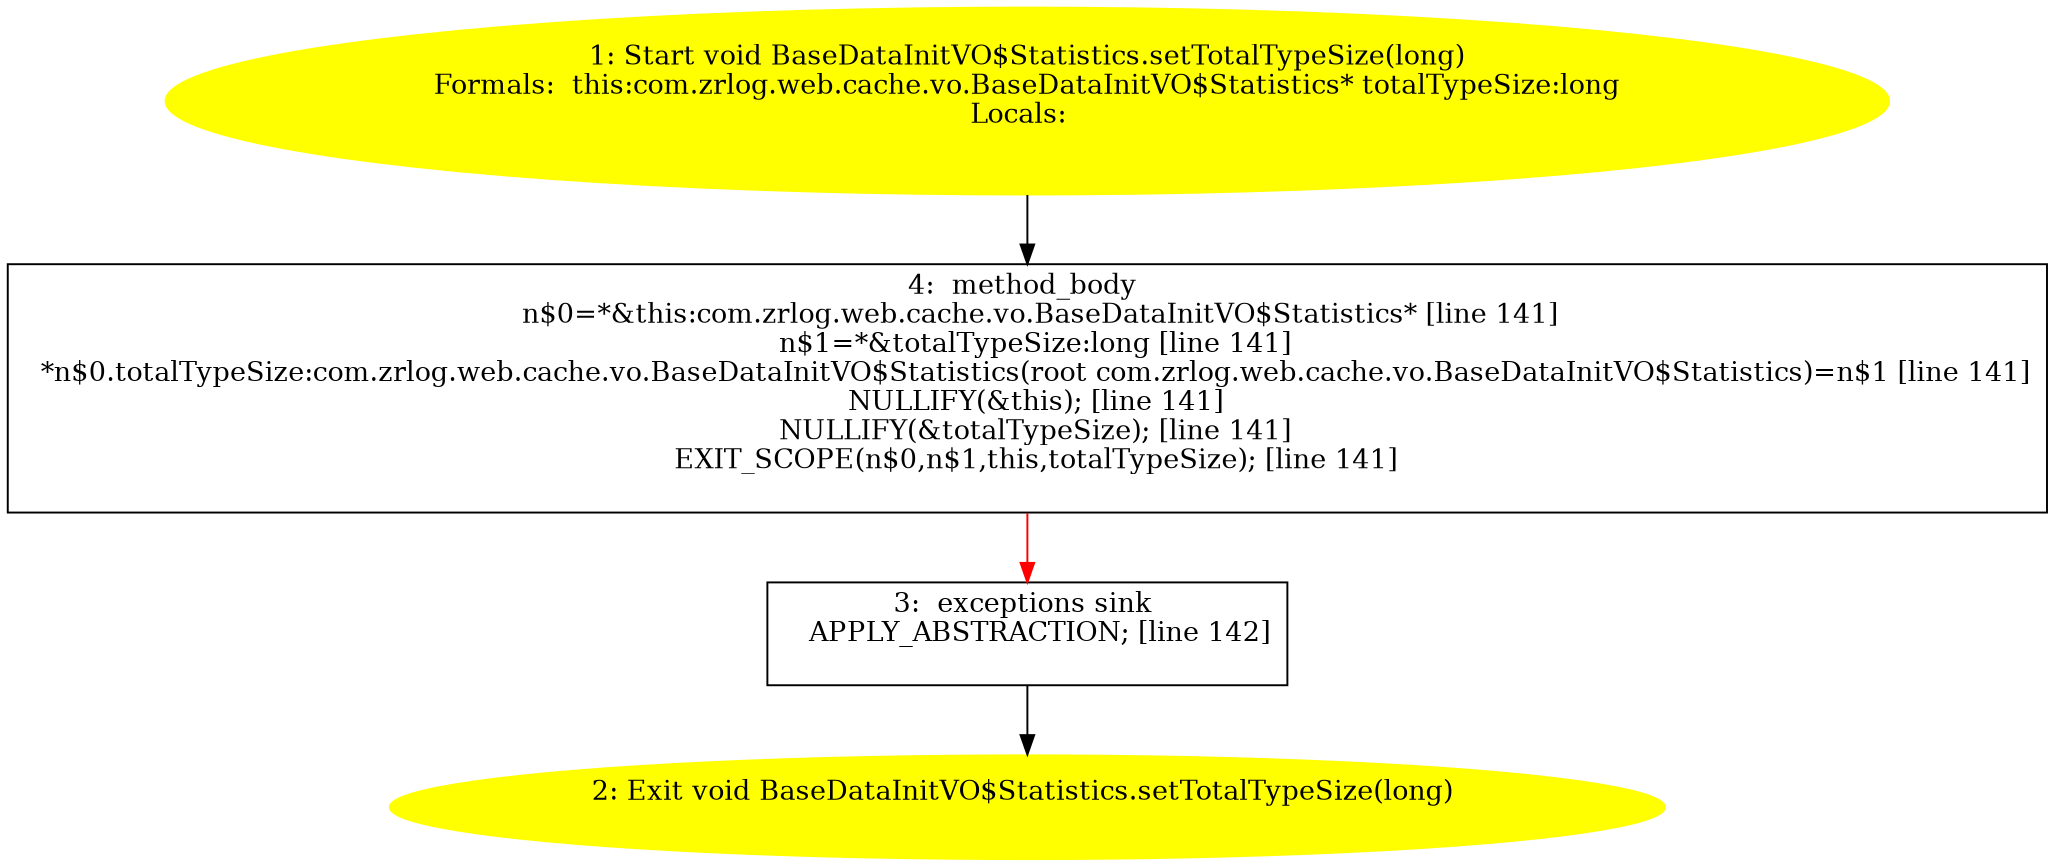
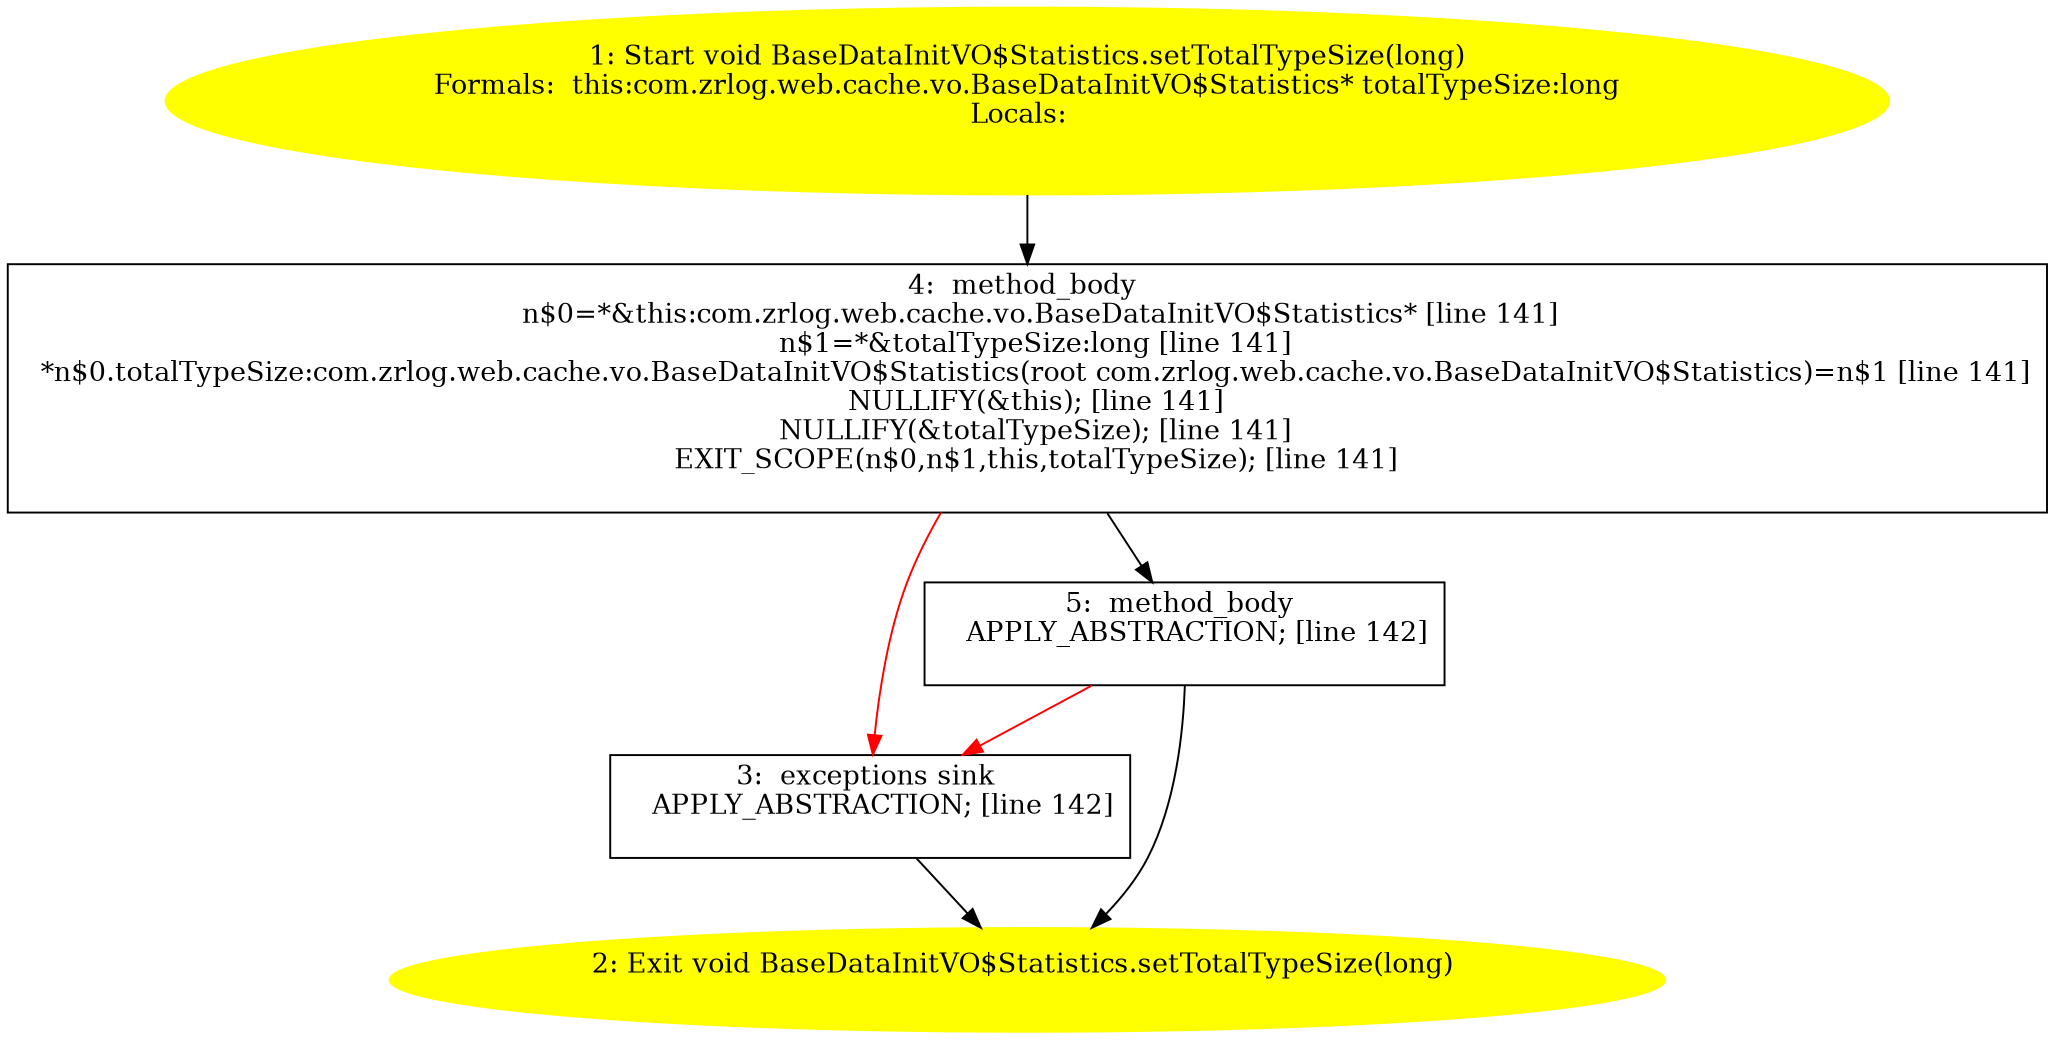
none -> (1185, 634)
